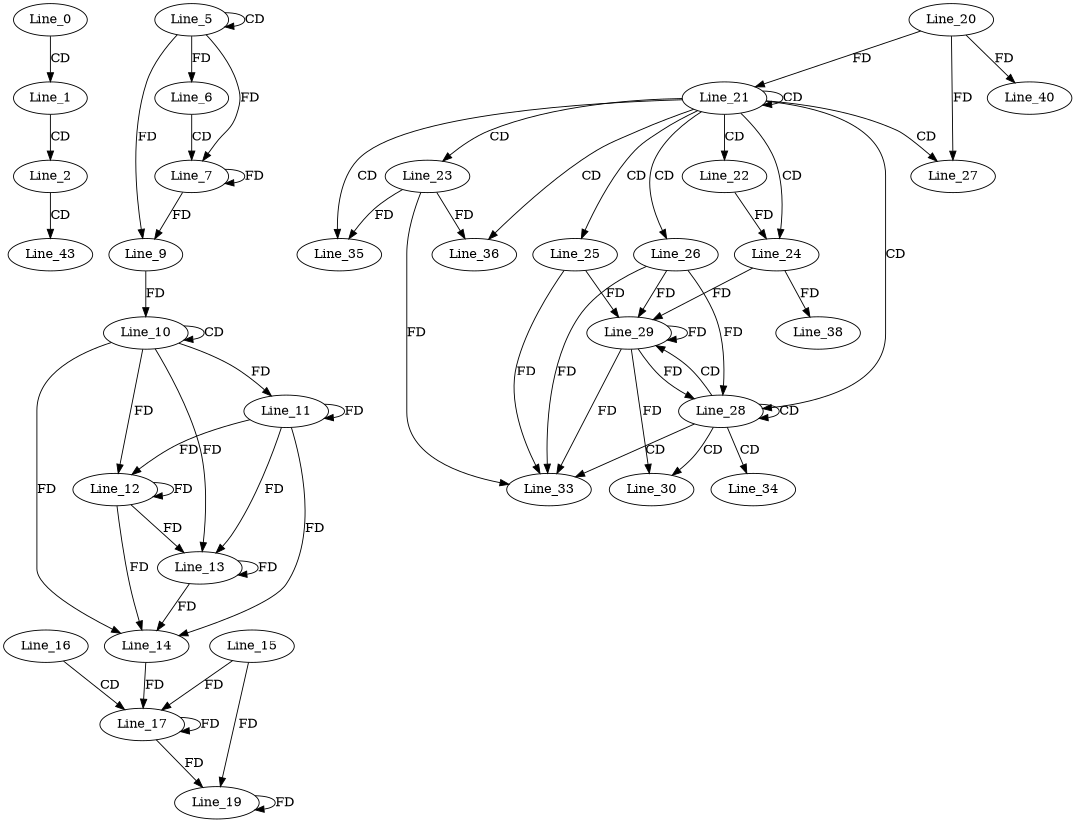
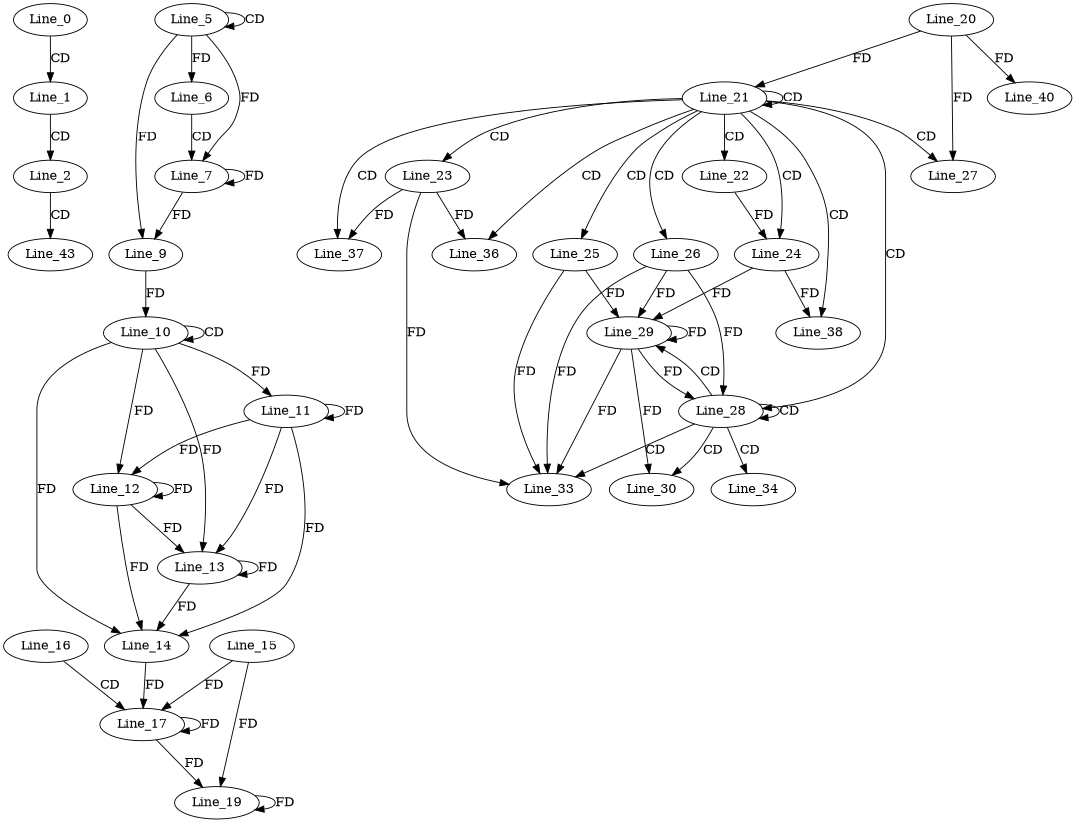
none -> (822, 195)
(339, 255) -> (339, 255)
